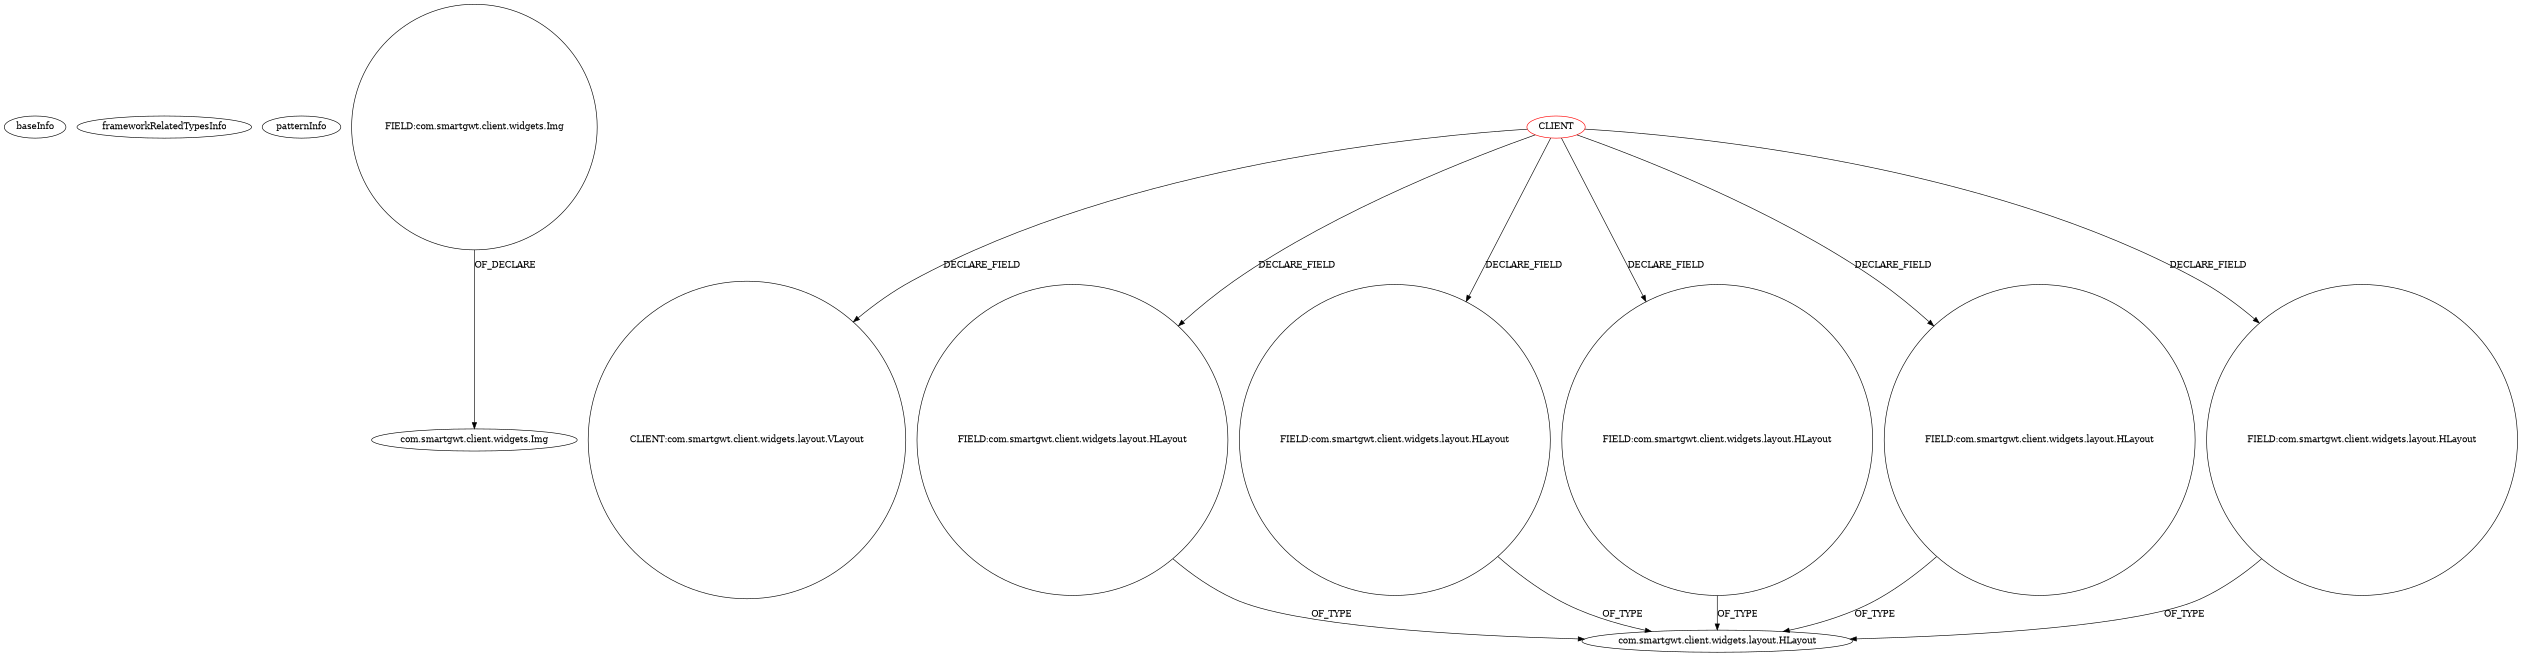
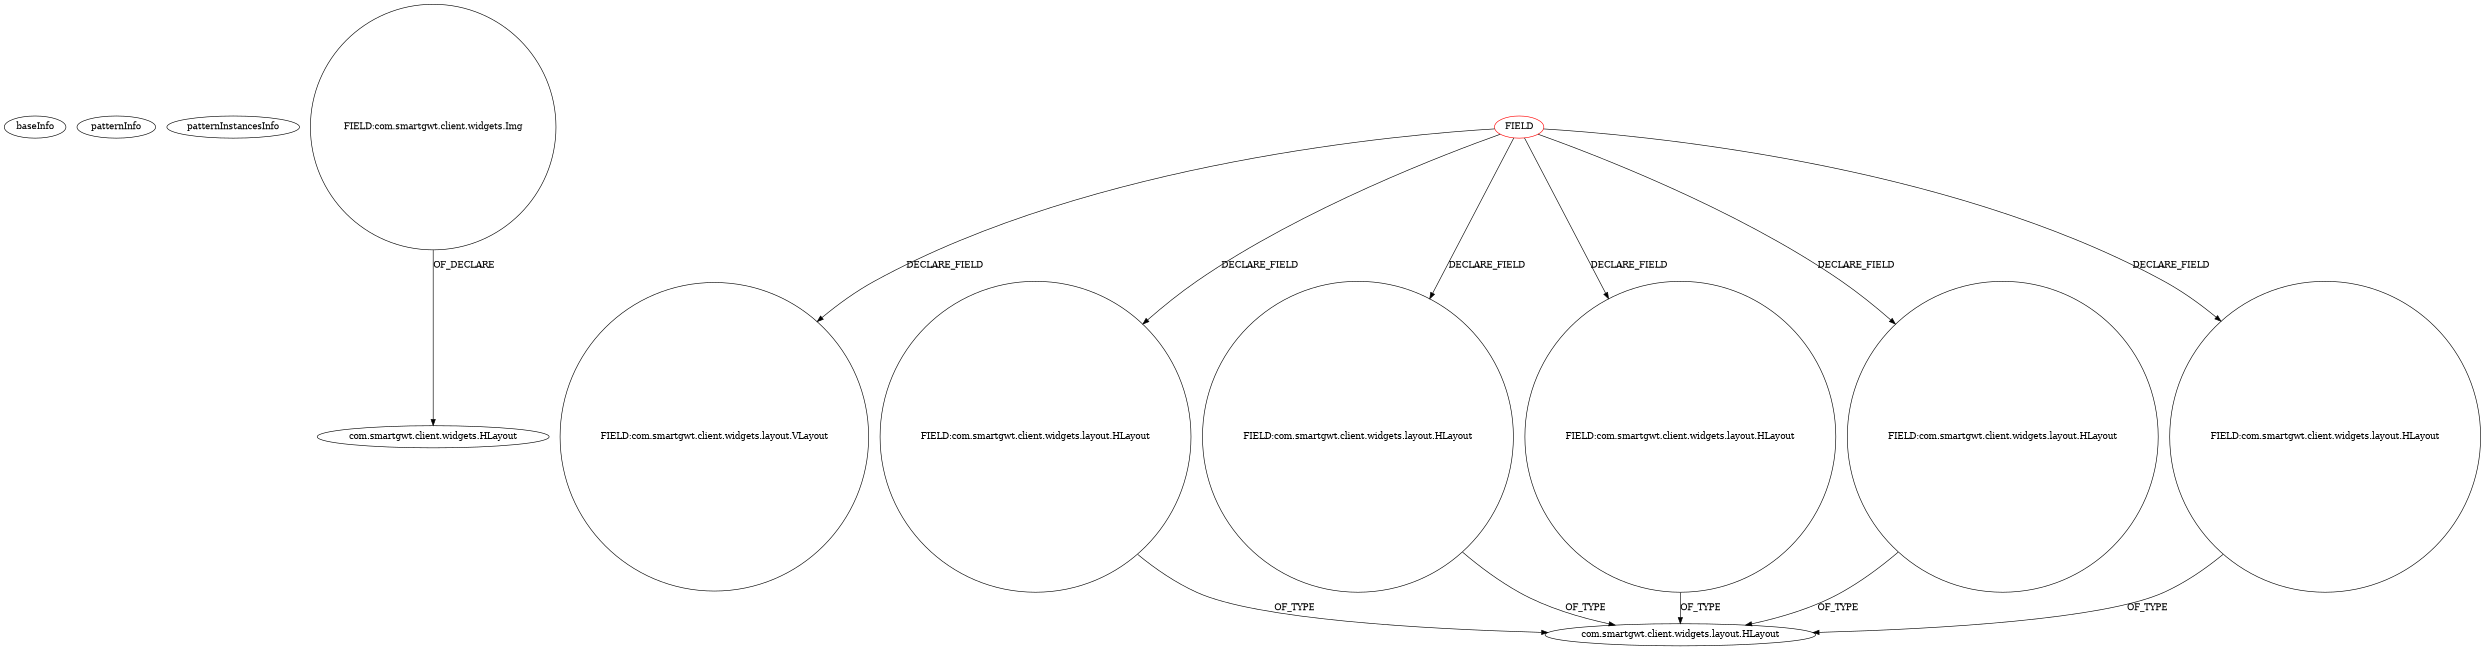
(164, 127) -> none
none -> (233, 127)
(1556, 127) -> (1519, 127)
(474, 440) -> (433, 437)
(747, 440) -> (714, 437)
